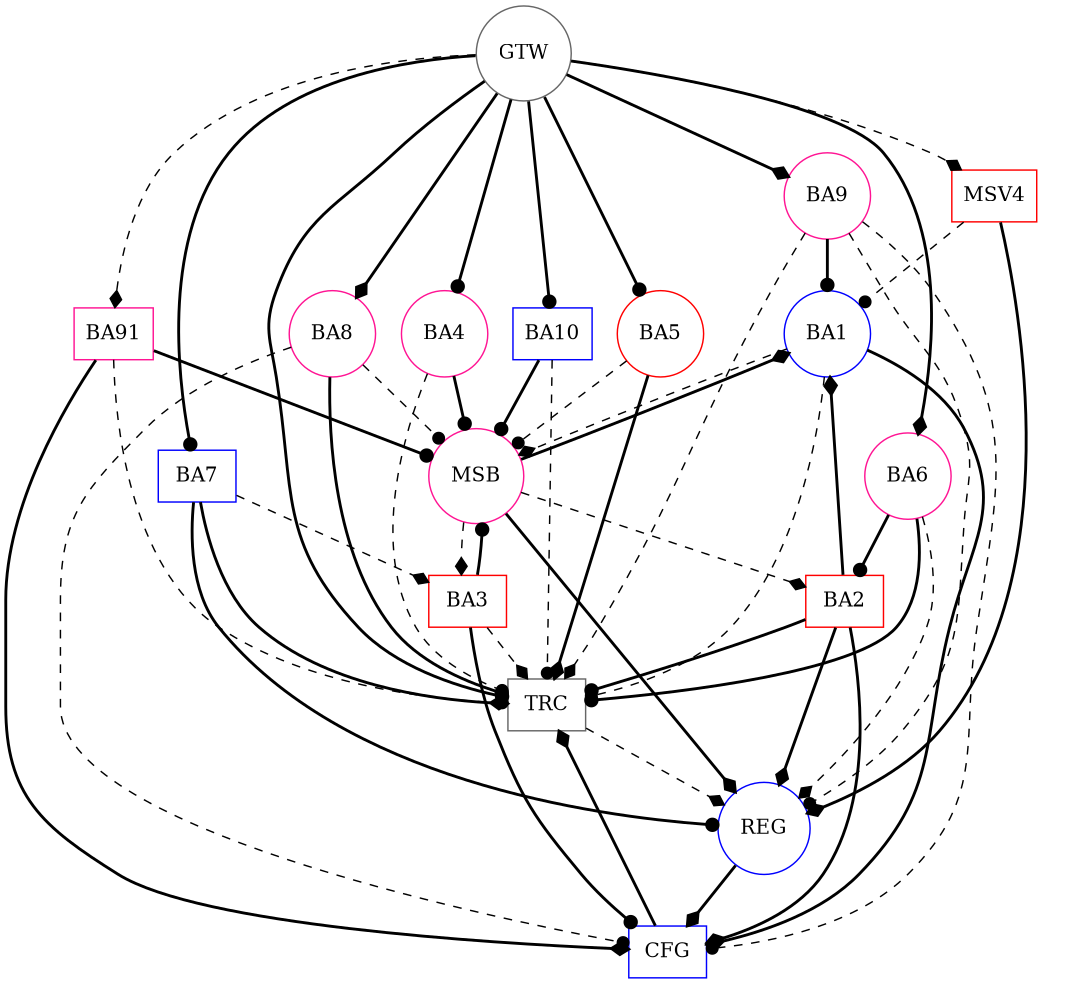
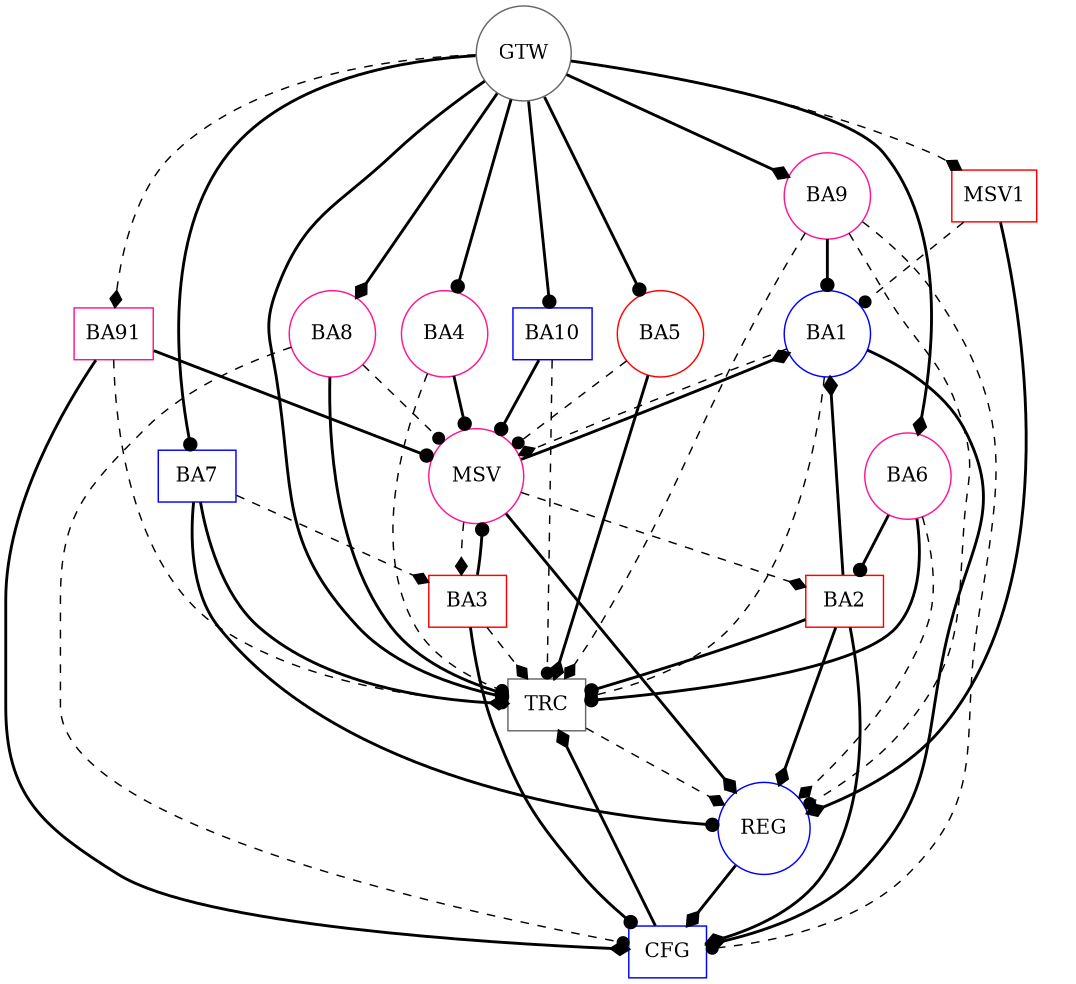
(994, 196) -> (994, 196)
(476, 476) -> (476, 476)
